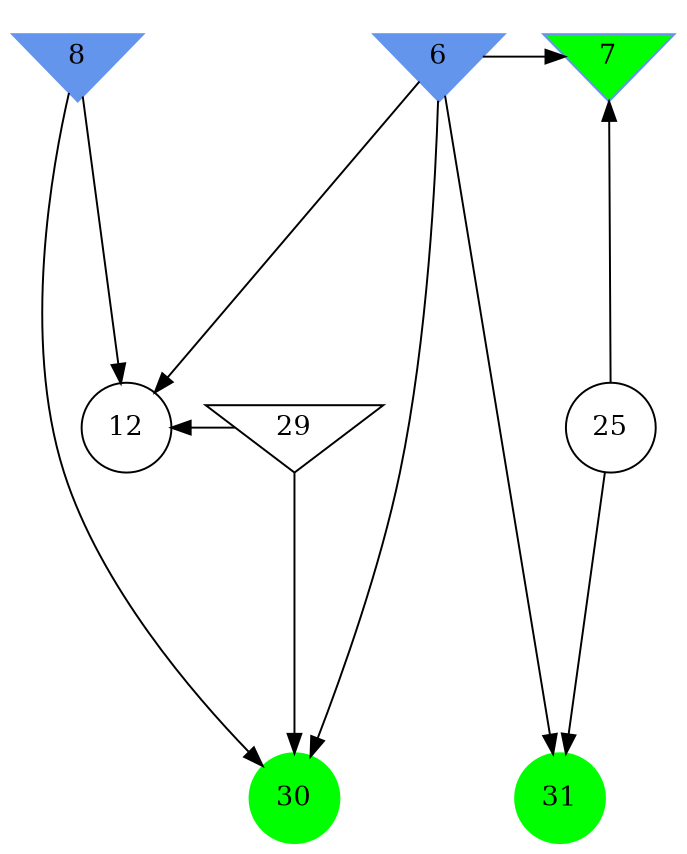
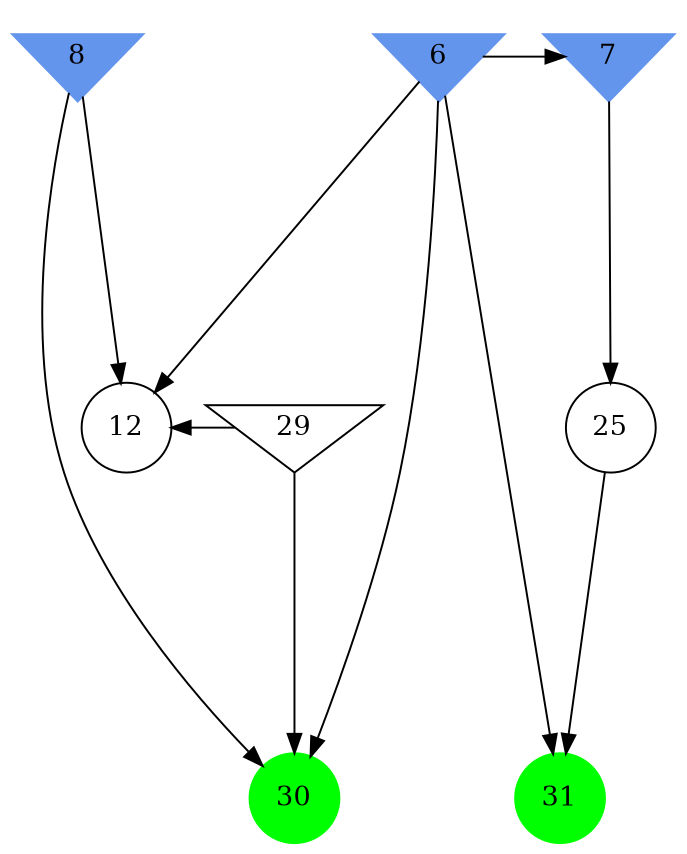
(609, 57) -> (609, 57)
(610, 252) -> (610, 232)
